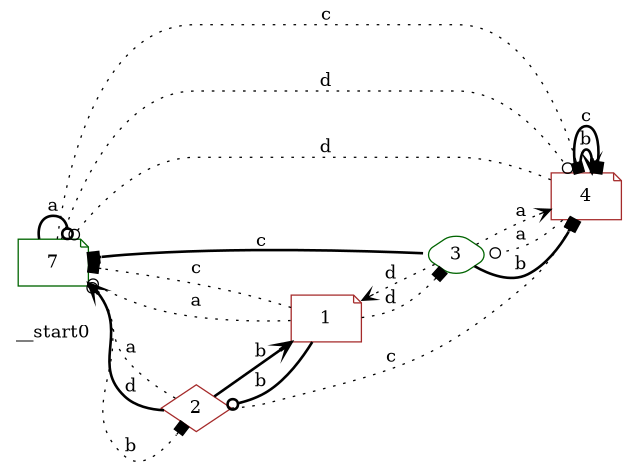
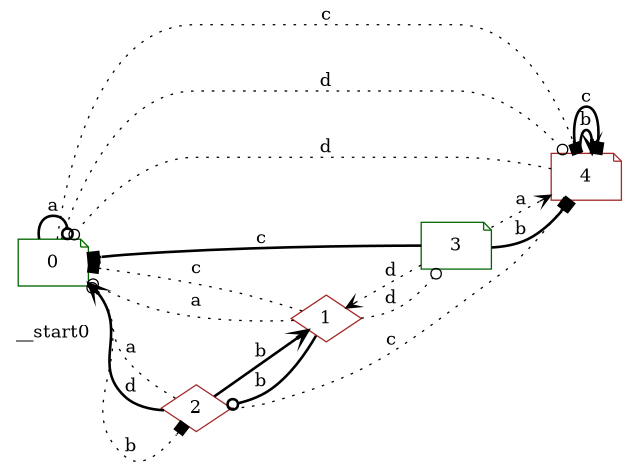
(534, 241) -> none
(456, 255) -> (456, 246)
(53, 263) -> (53, 263)
(402, 306) -> (401, 306)
(326, 318) -> (326, 318)
